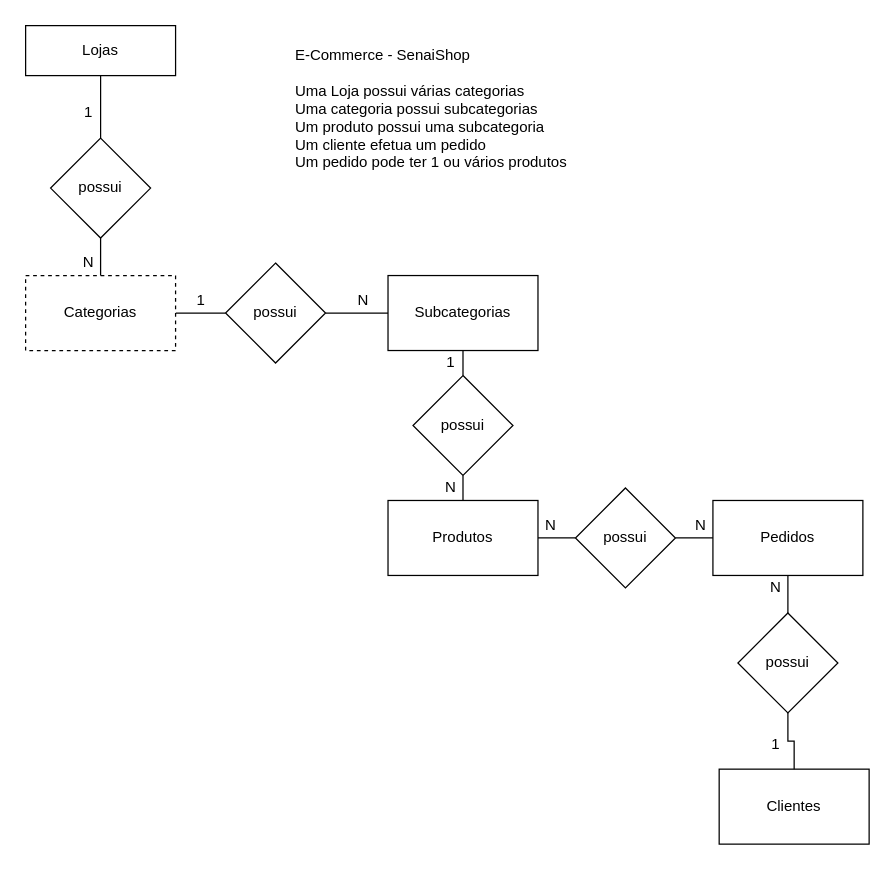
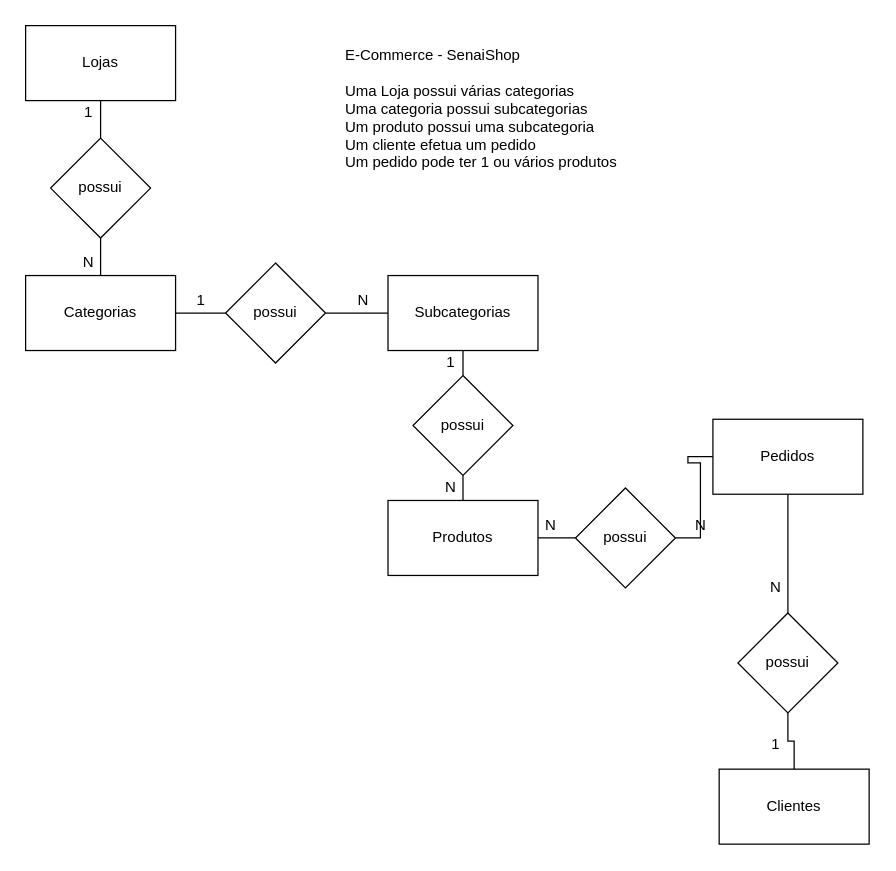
(101, 51) -> (101, 63)
(443, 113) -> (493, 113)
(101, 313) -> (101, 313)
(788, 538) -> (788, 457)
